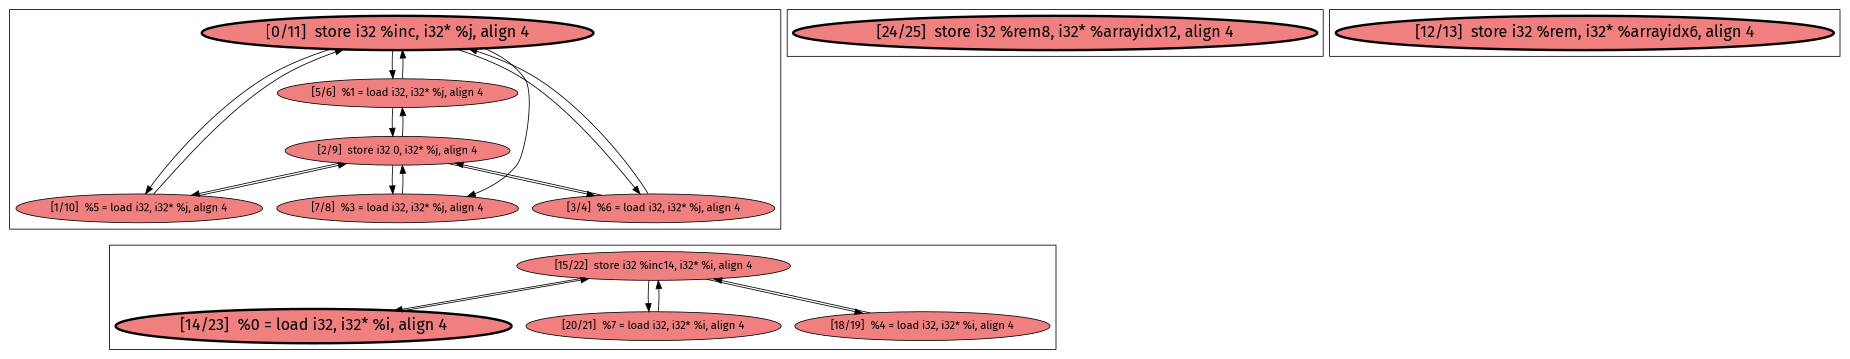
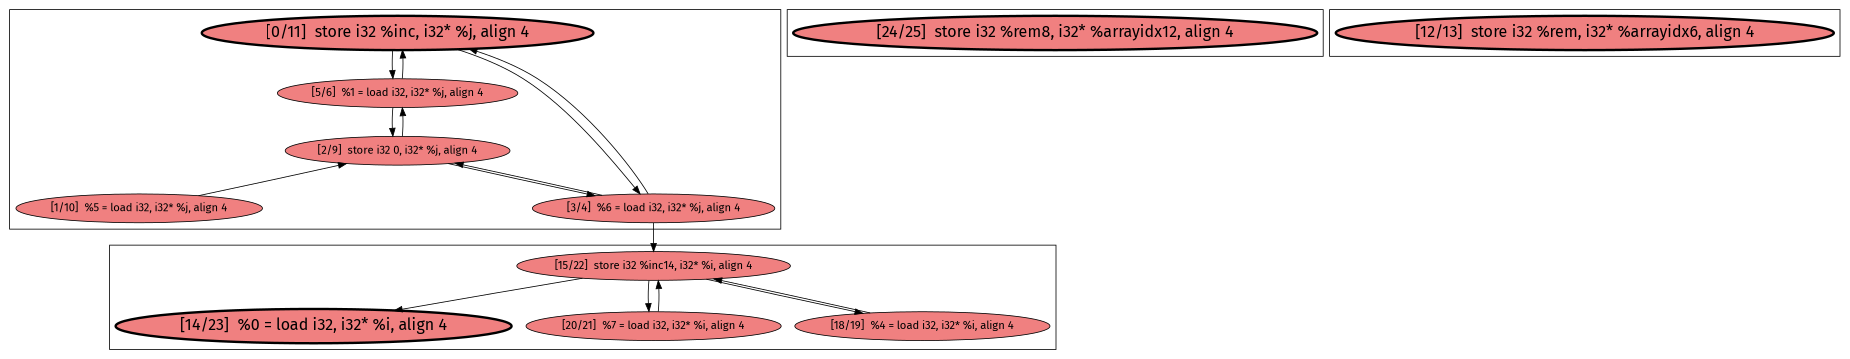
(230, 103) -> none
(235, 110) -> none
(269, 178) -> none
(398, 208) -> none
(491, 296) -> (654, 234)
